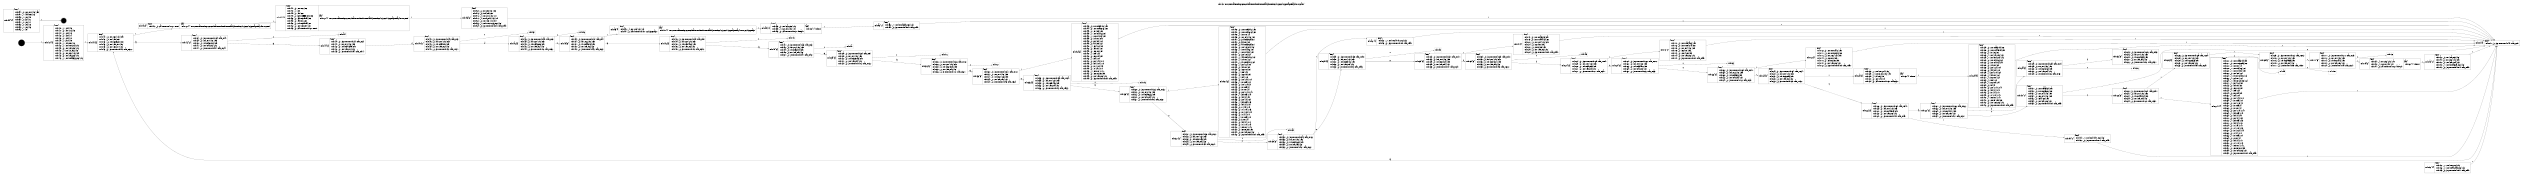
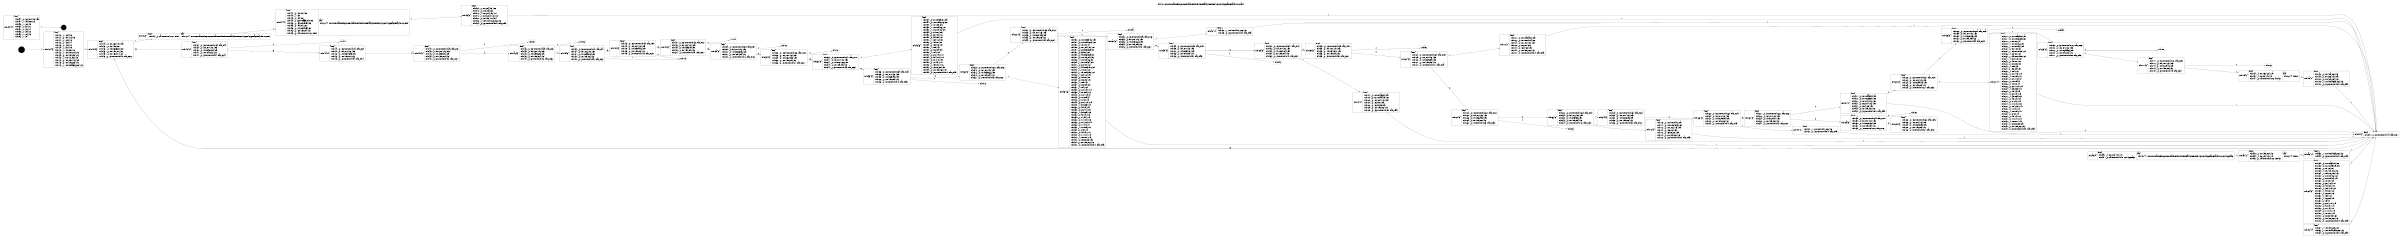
(611, 35) -> (642, 60)
(1885, 76) -> none
